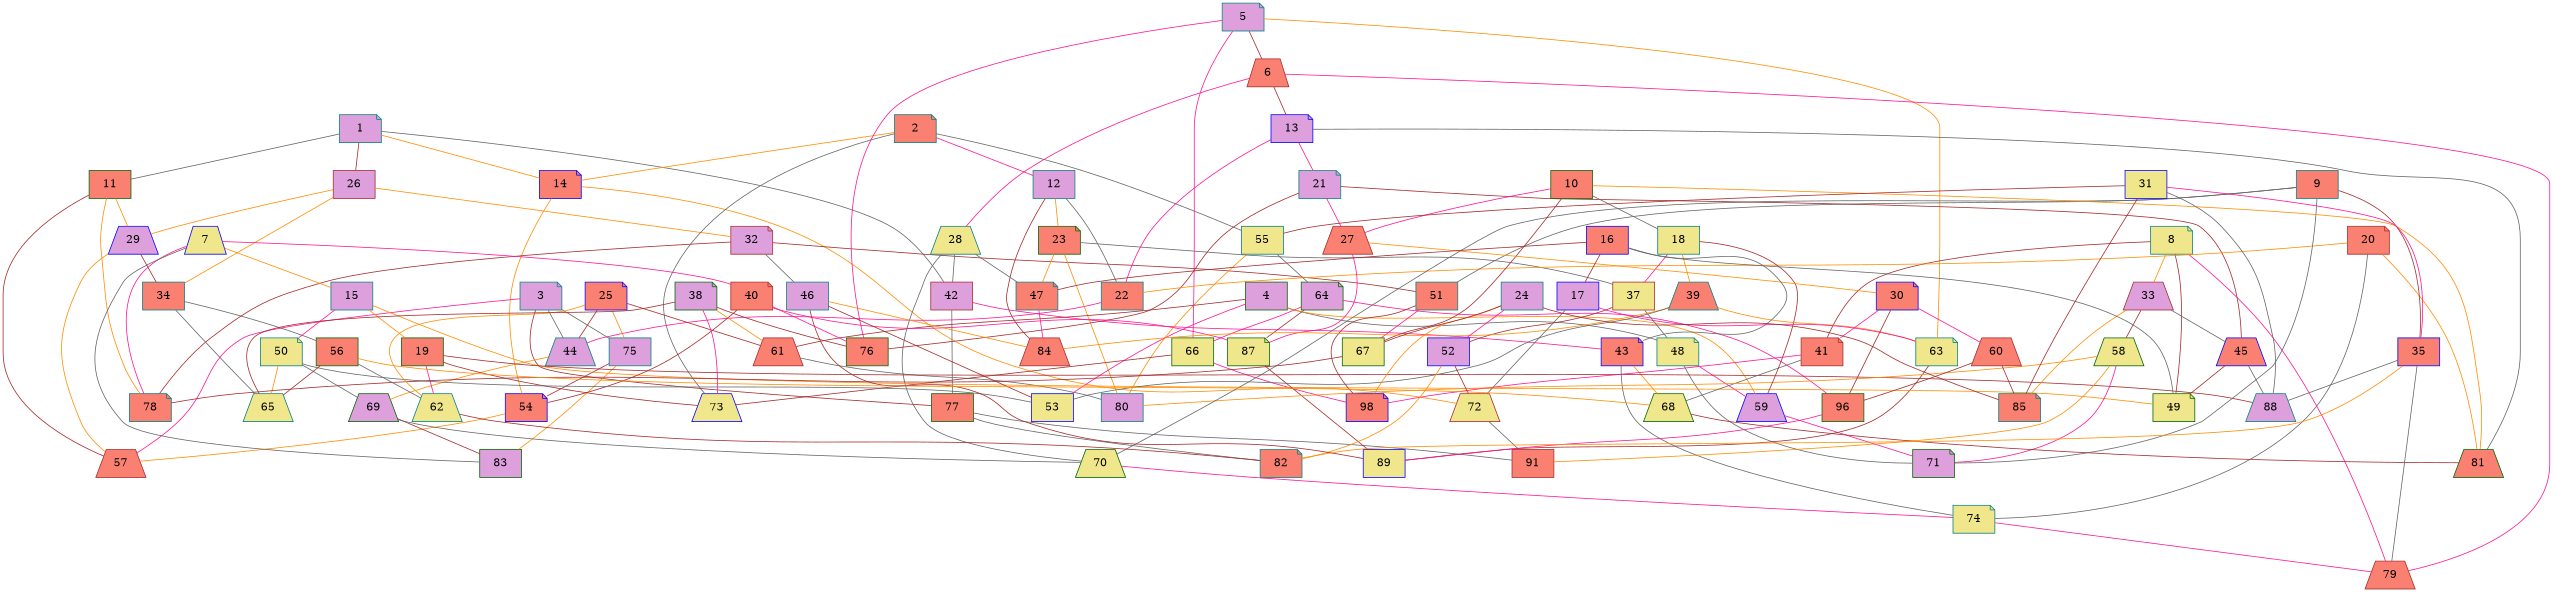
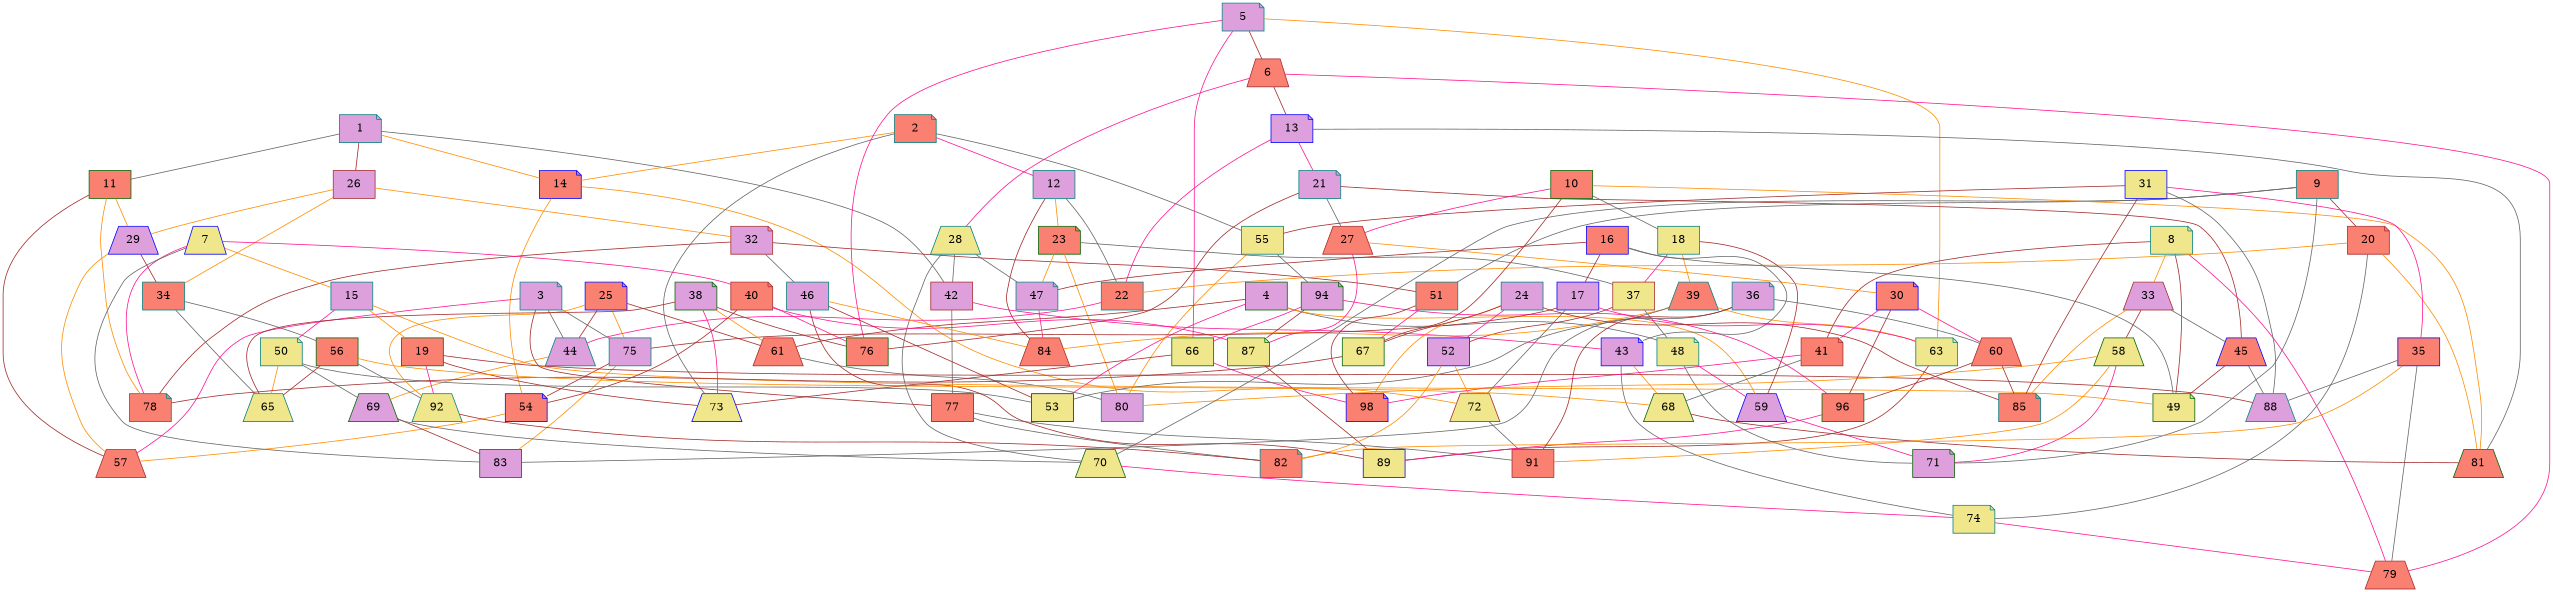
(1334, 212) -> (1334, 212)
(2387, 216) -> (2343, 212)
(1037, 296) -> (1037, 296)
(1322, 296) -> (1322, 296)
none -> (1753, 296)
none -> (1105, 335)
(1622, 352) -> (1622, 352)
(1462, 380) -> (1462, 380)
(437, 408) -> (437, 408)
